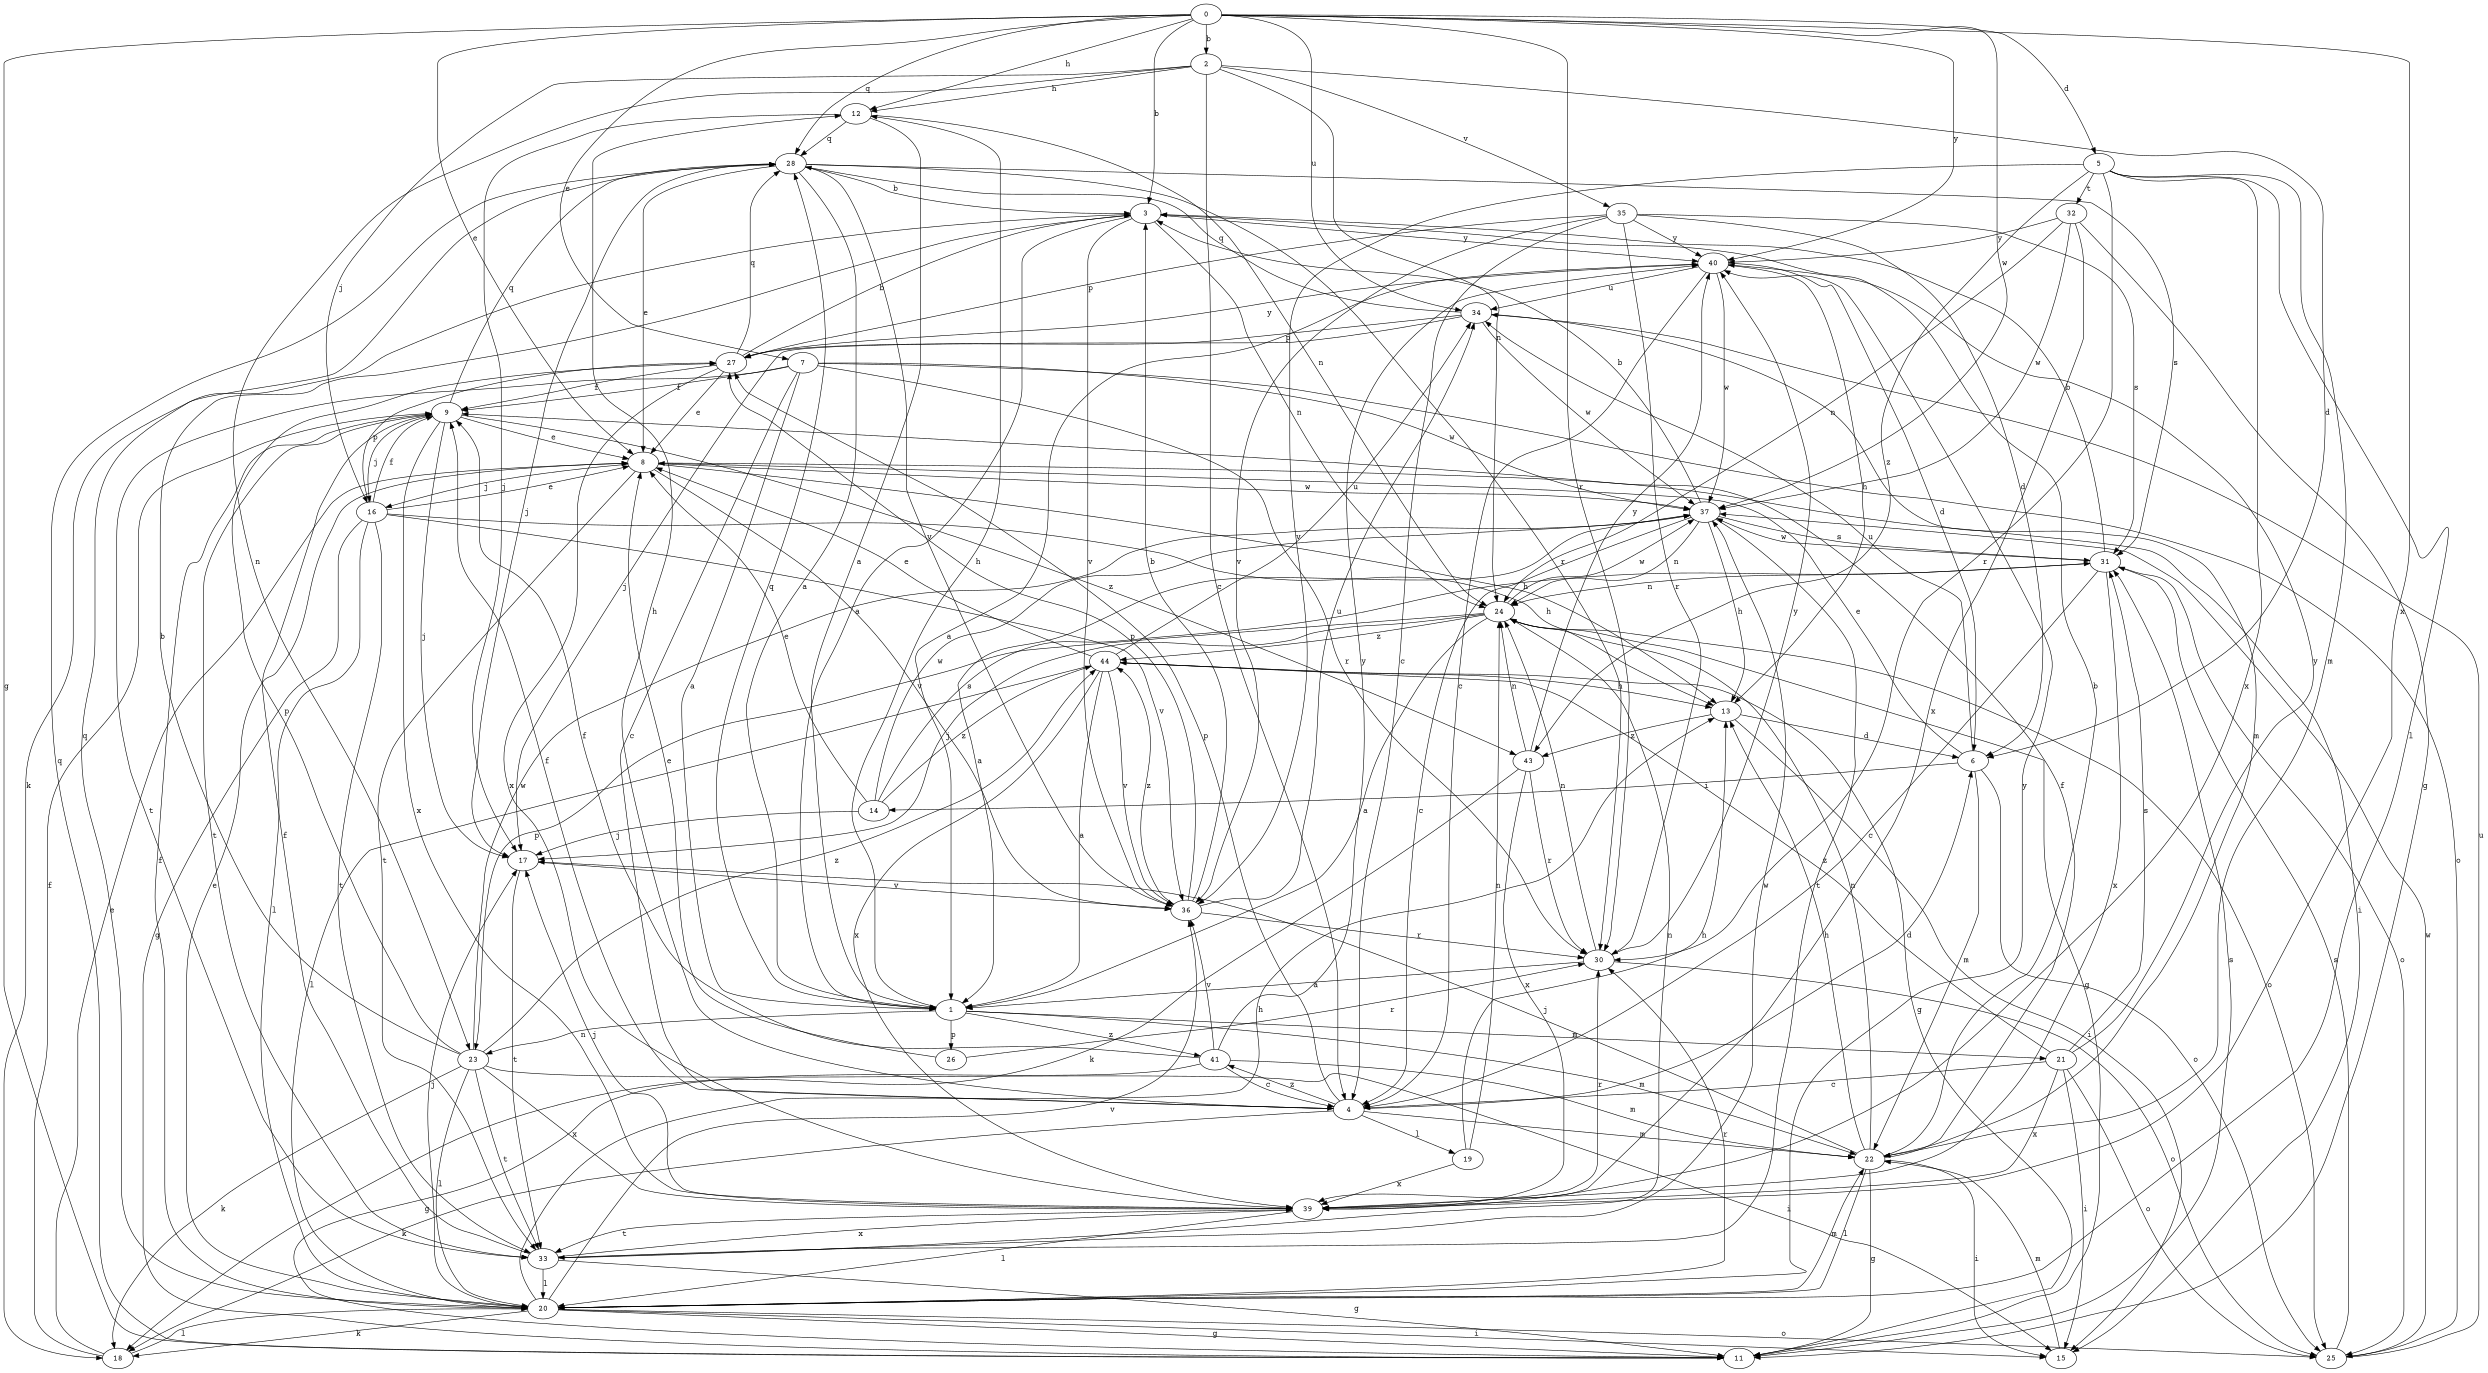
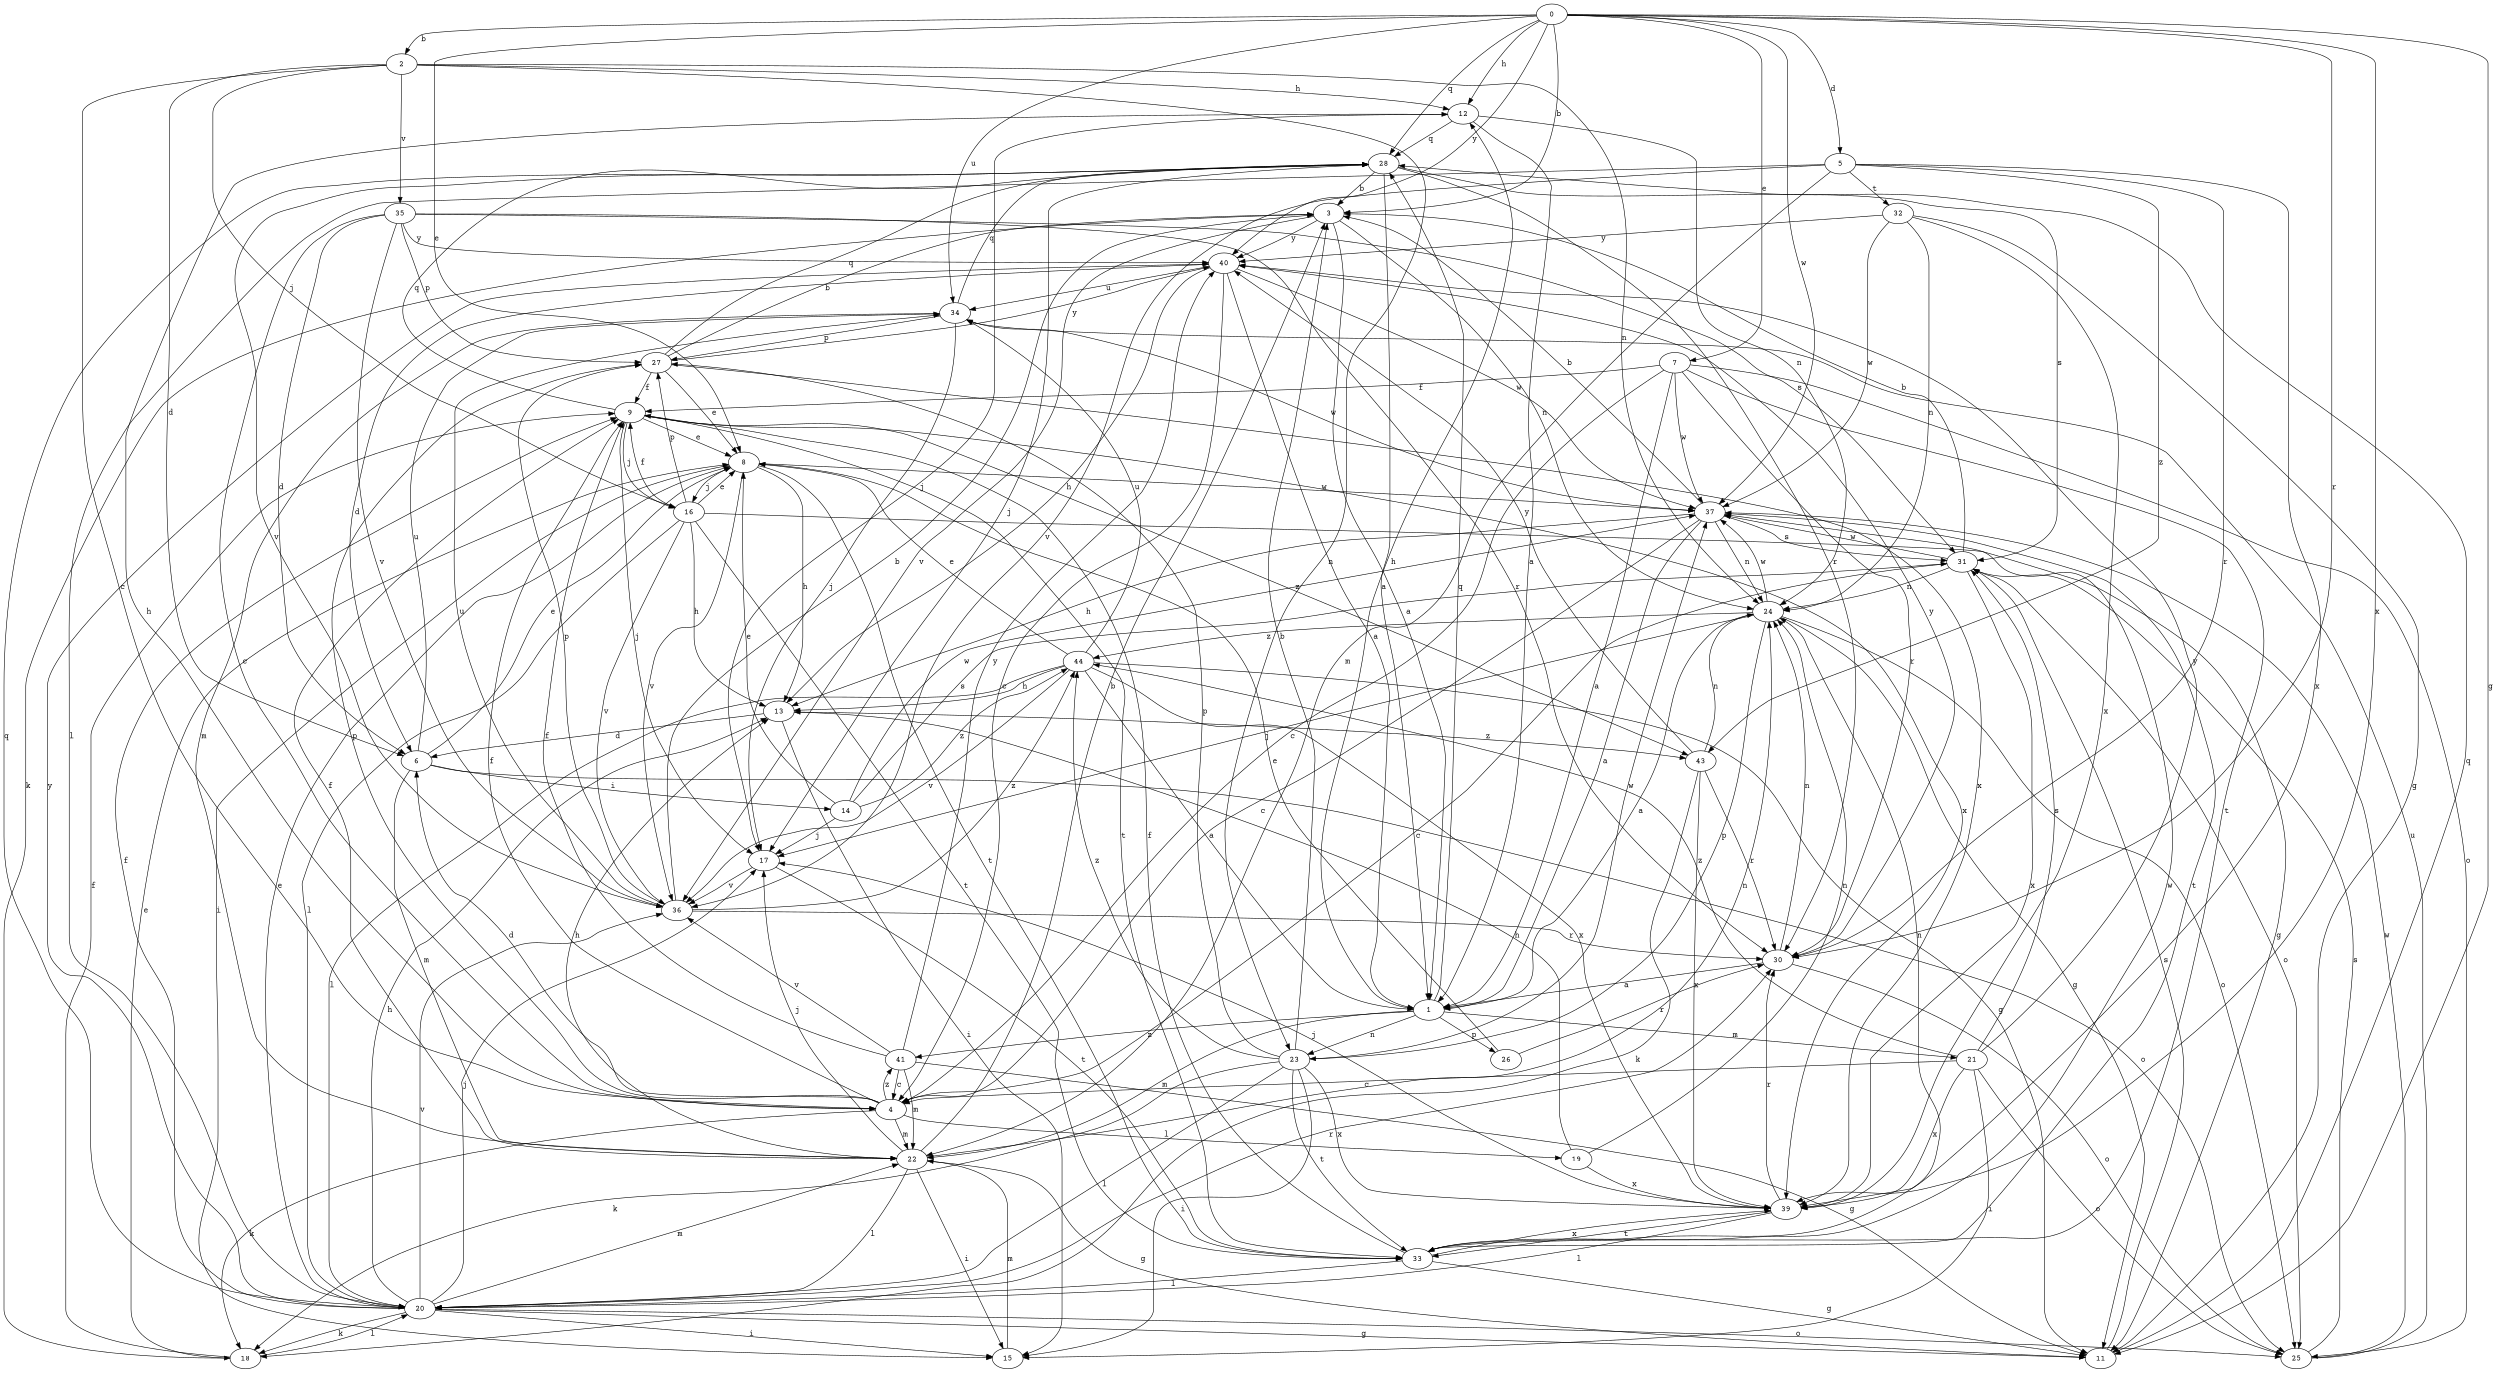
(643, 257) -> none
